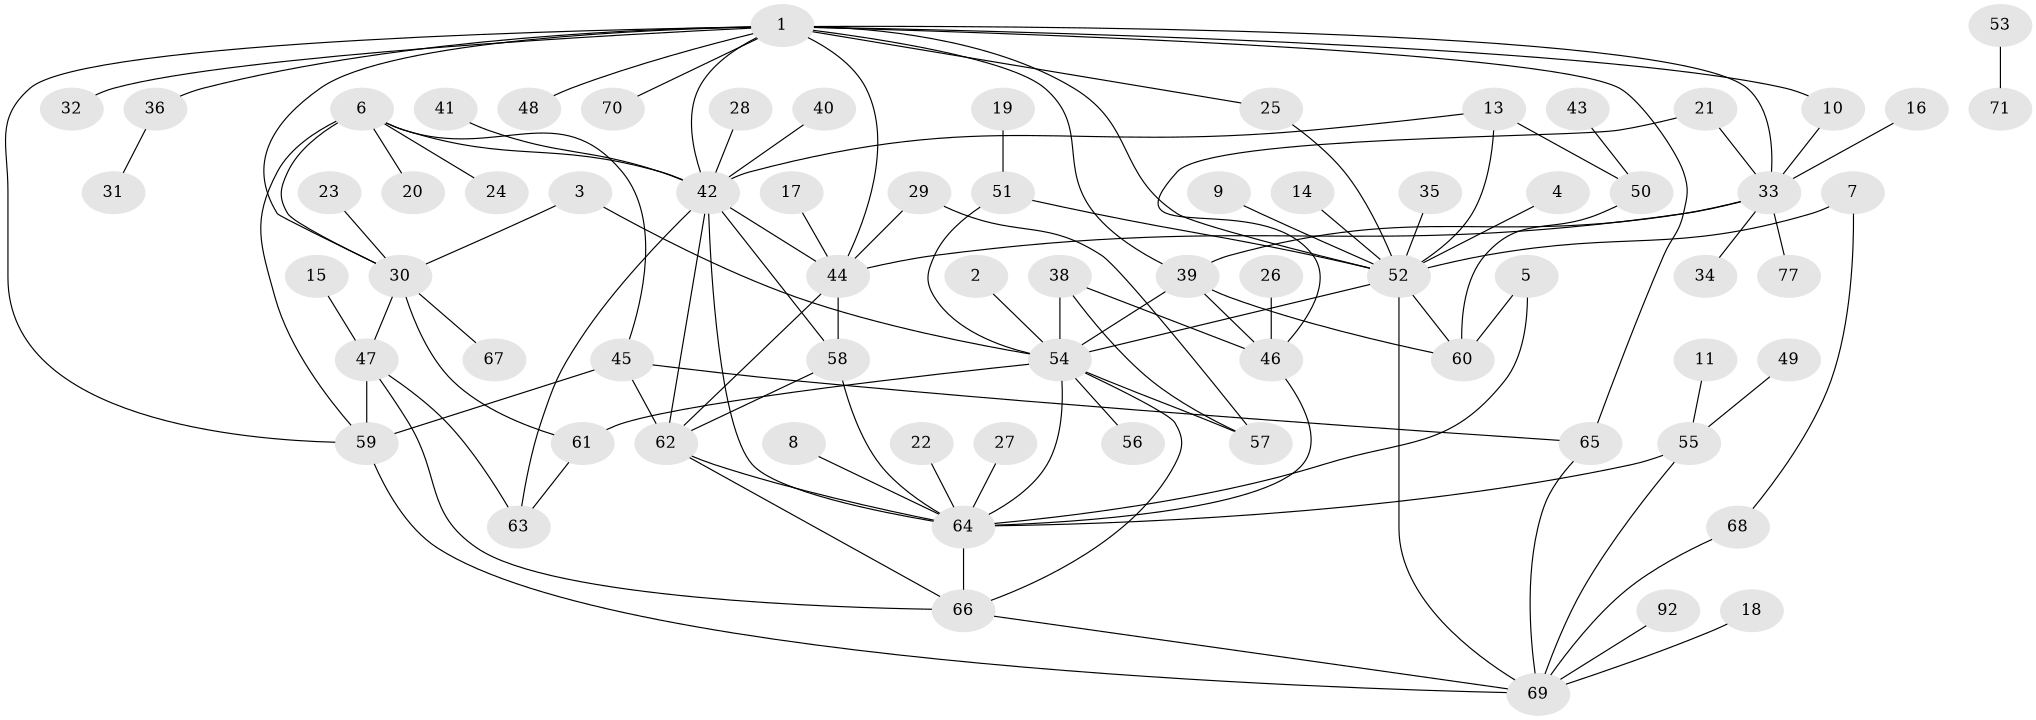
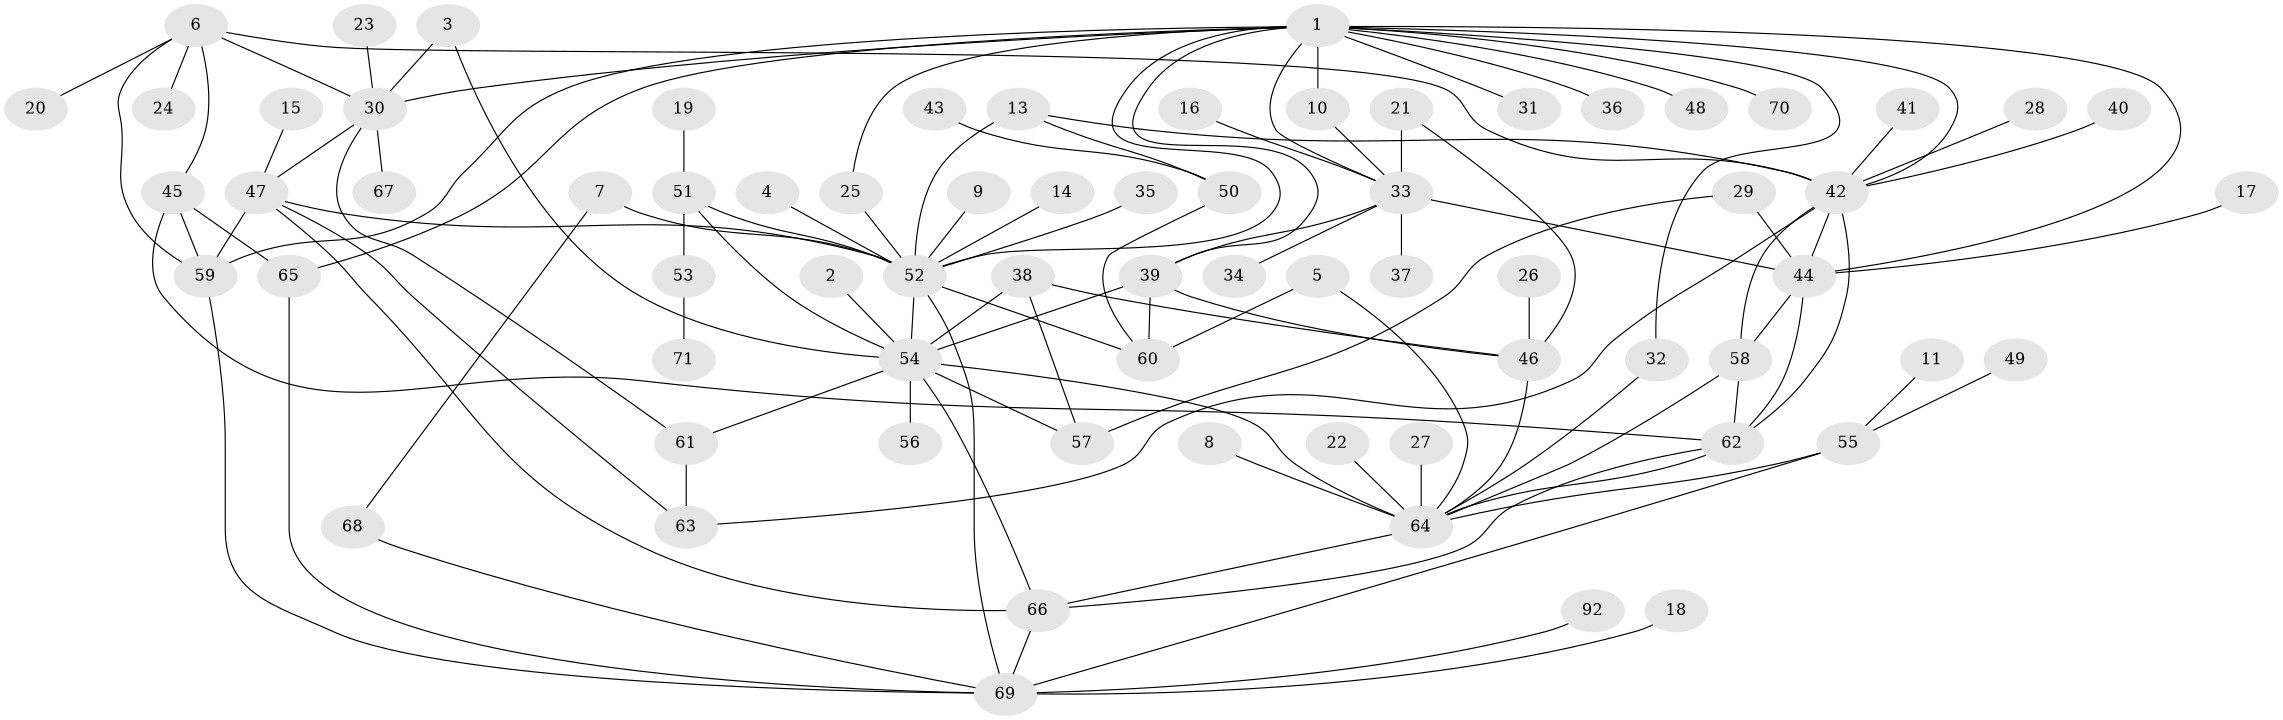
(134, 151) -> (1424, 66)
none -> (589, 226)
none -> (684, 235)
(1789, 276) -> (1401, 276)
(738, 435) -> (1545, 450)
